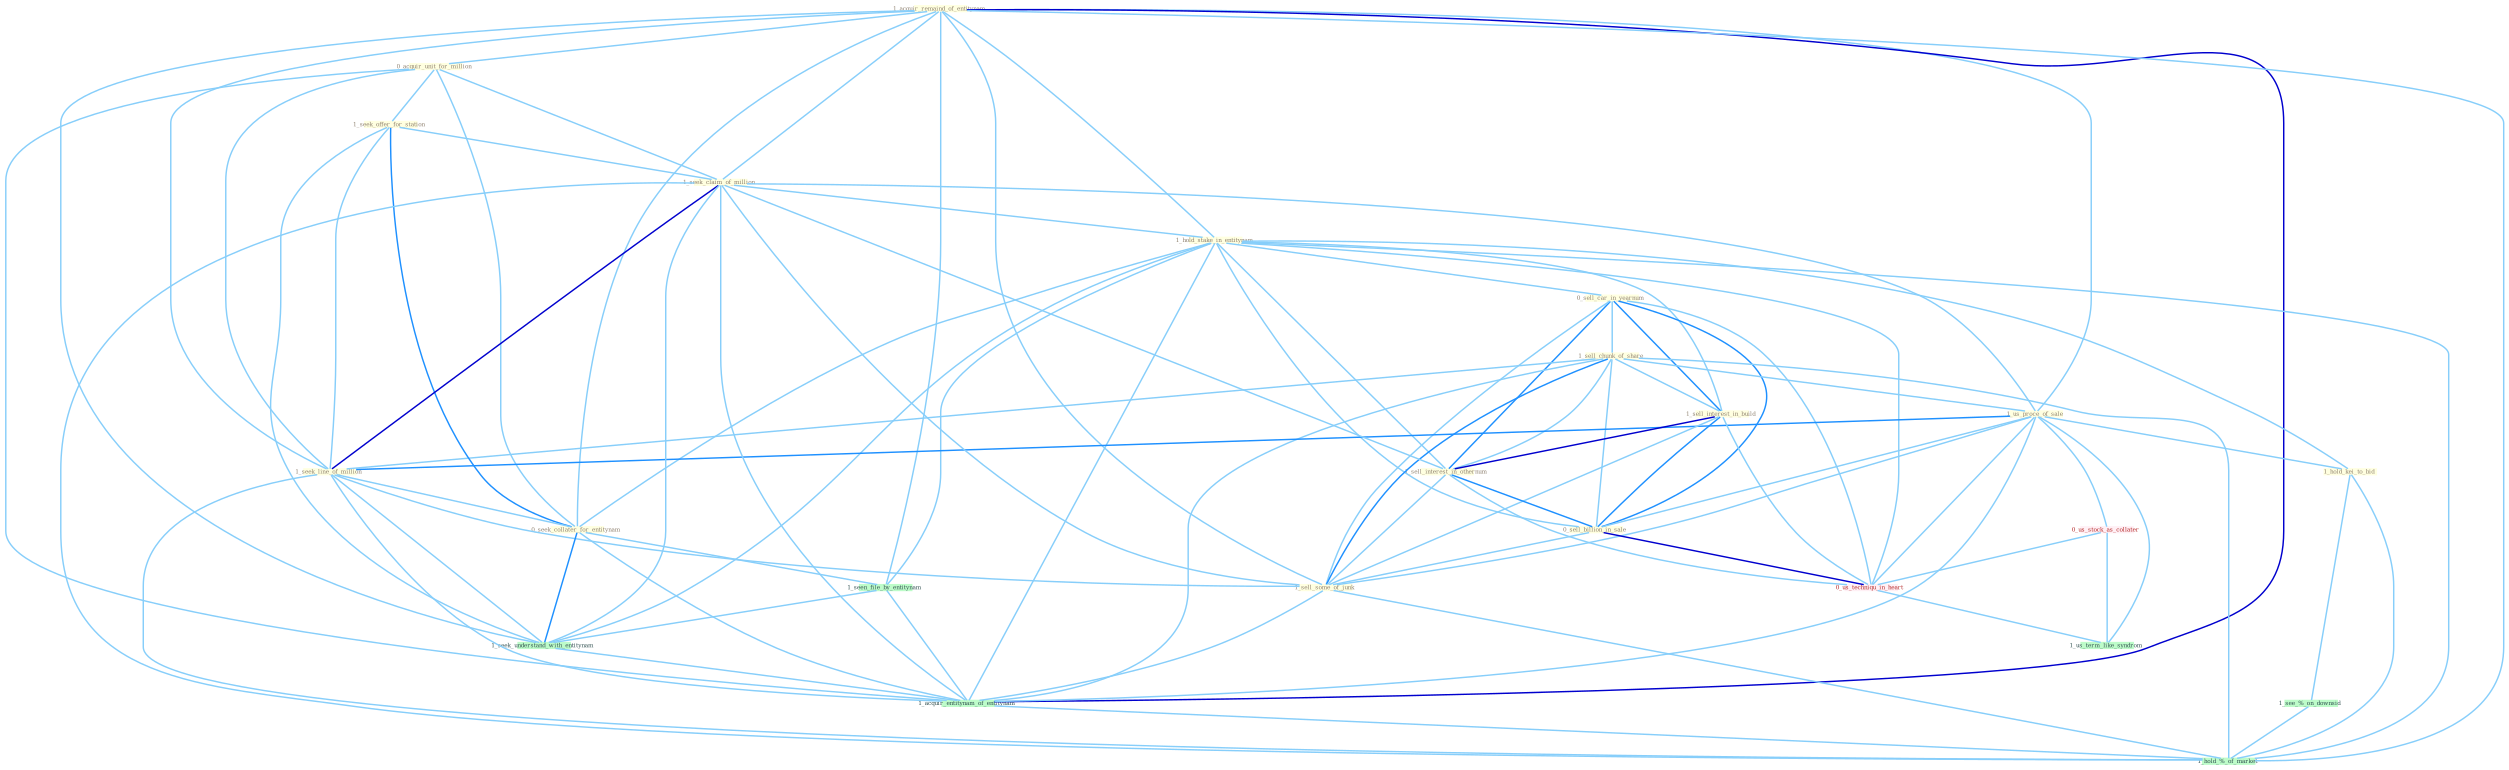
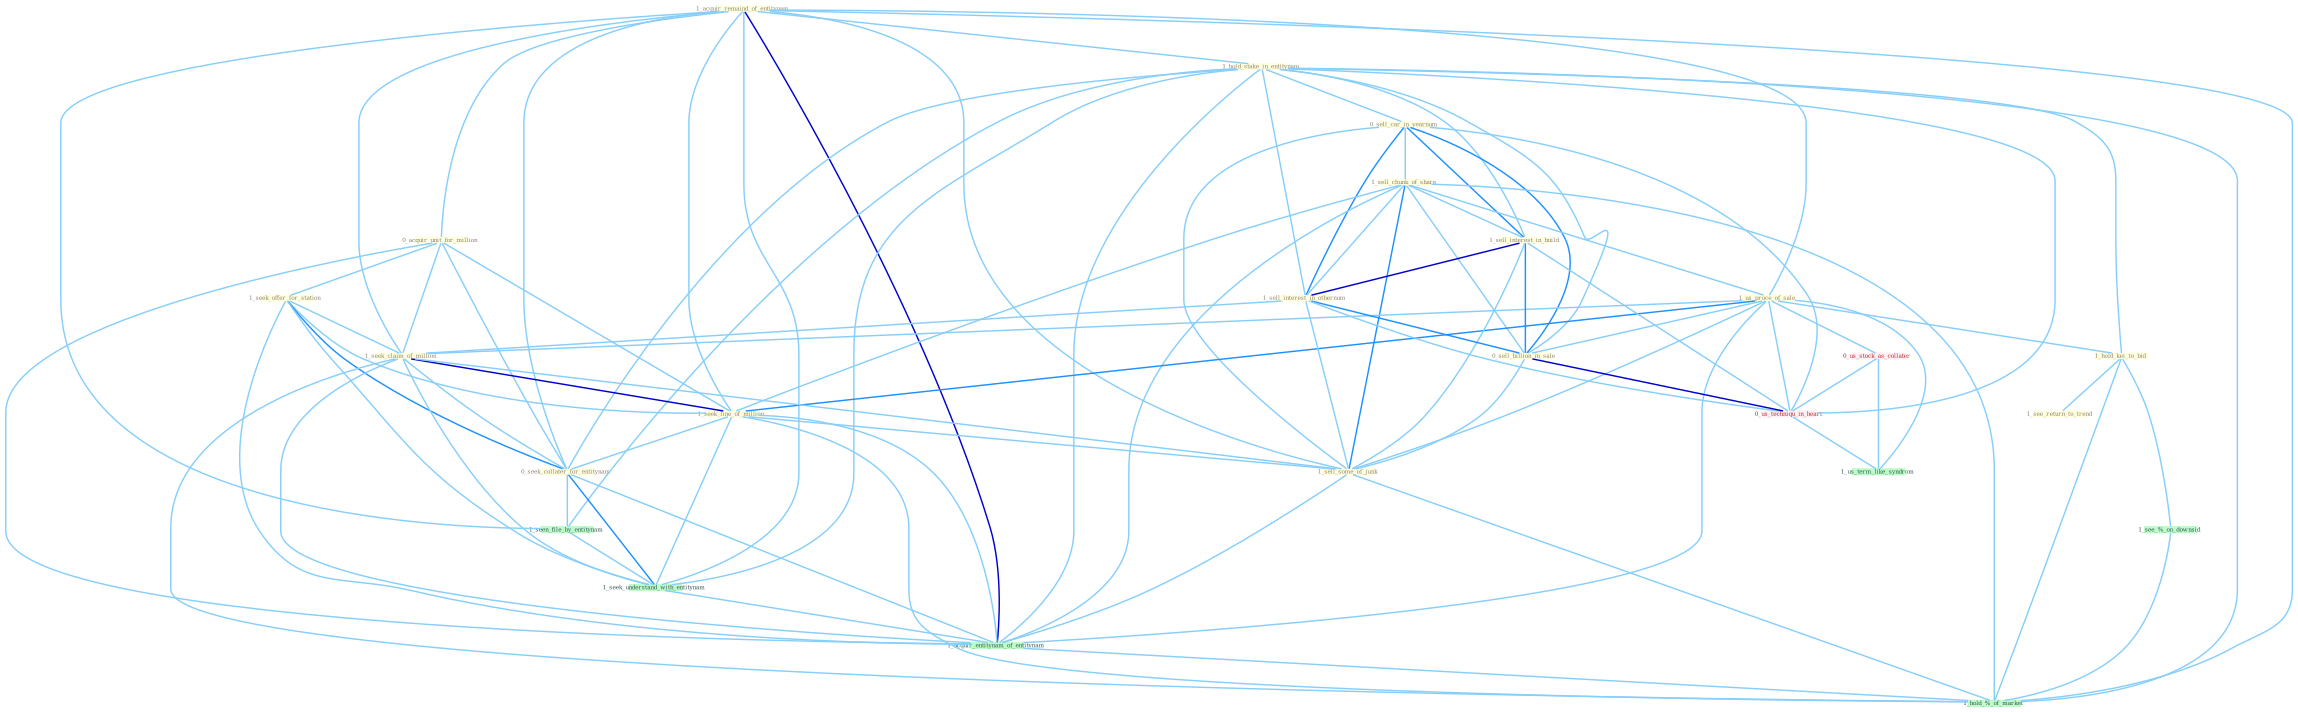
(968, 211) -> (482, 418)
none -> (2061, 414)
(927, 645) -> (582, 620)
